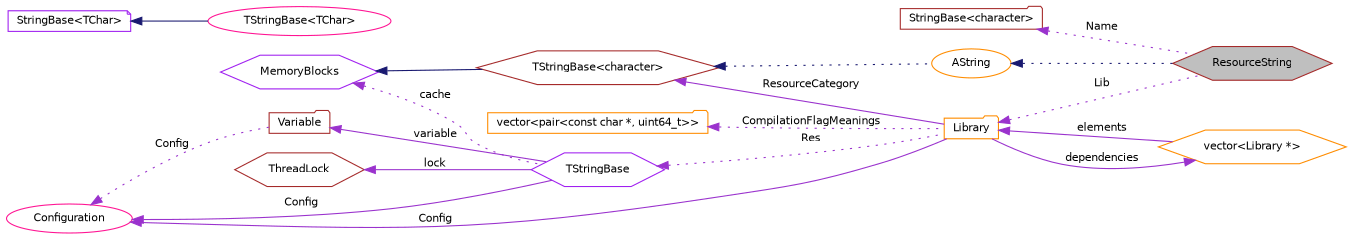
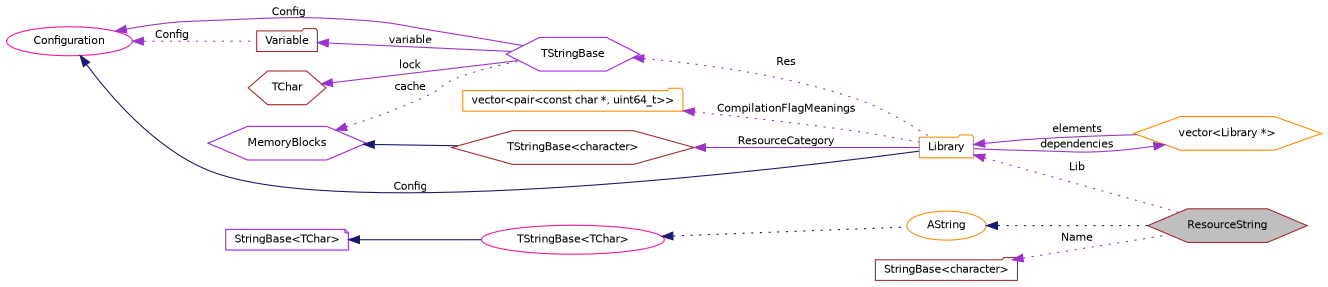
(828, 65) -> (790, 232)
(300, 170) -> (287, 88)
(549, 219) -> (482, 191)
